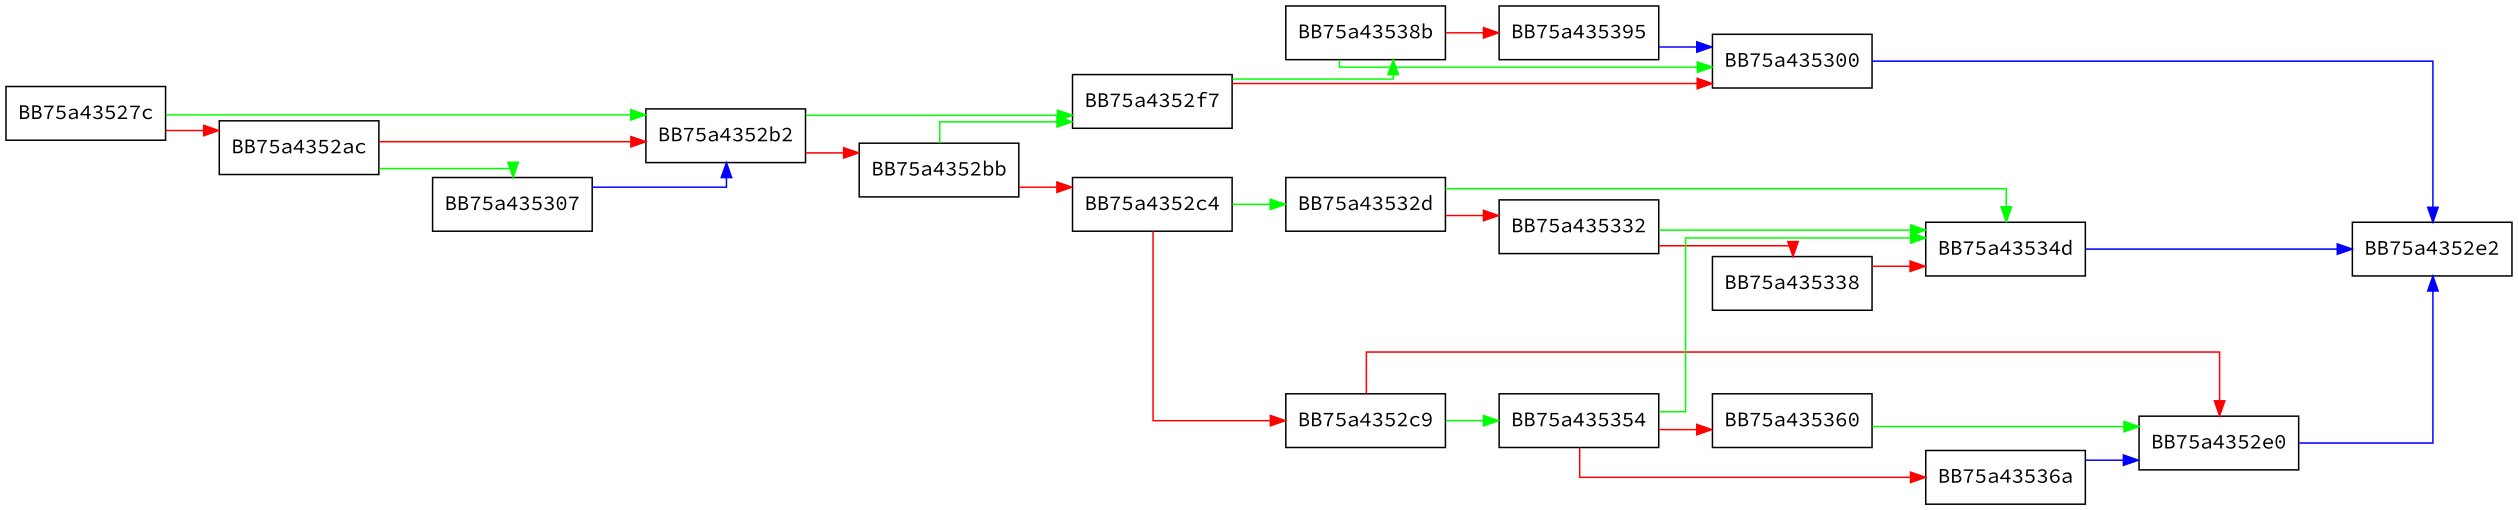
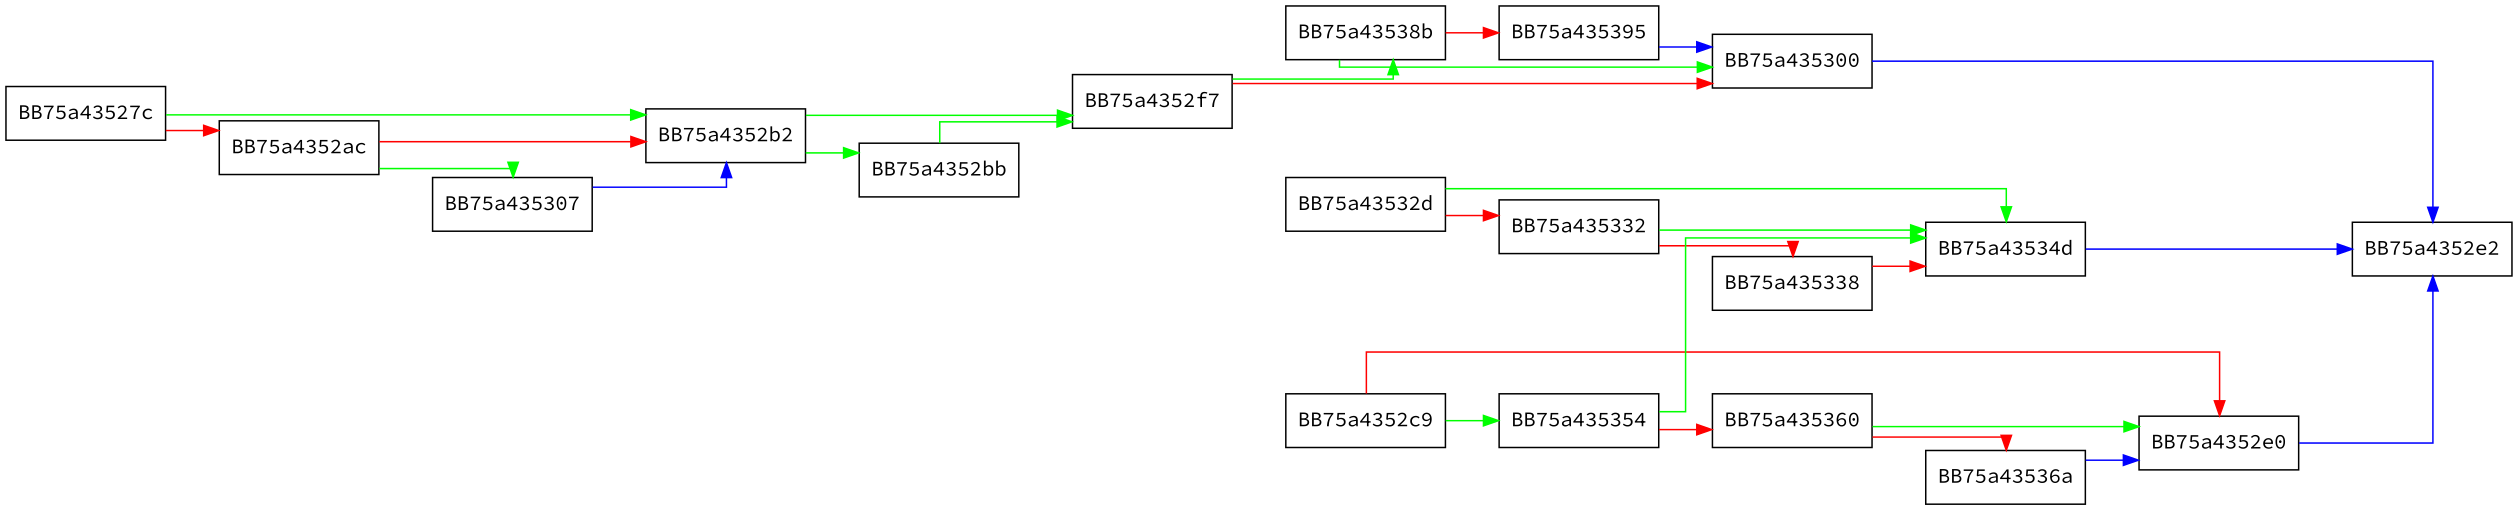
(825, 153) -> (825, 153)
(1152, 204) -> none
(1730, 477) -> (1940, 437)
